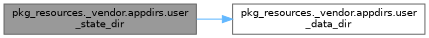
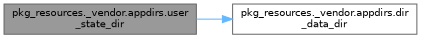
(329, 19) -> (325, 19)
